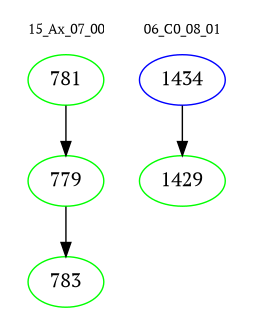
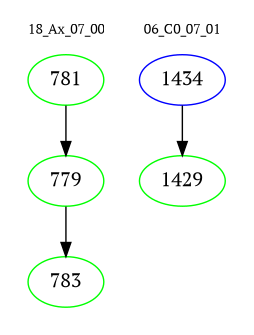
(67, 30) -> (67, 30)
(182, 30) -> (182, 30)
